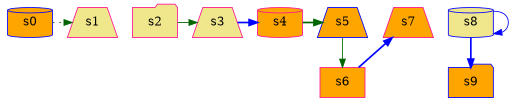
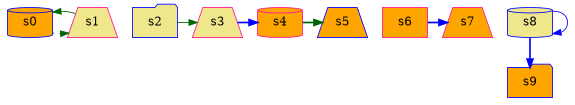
none -> (68, 12)
(155, 22) -> (155, 22)
(342, 48) -> none
